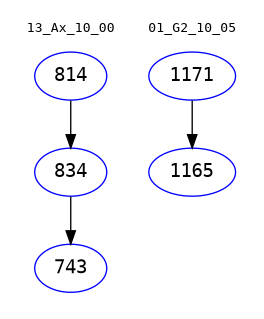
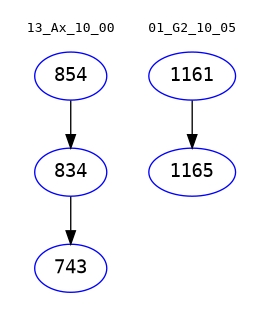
(71, 76) -> (71, 76)
(192, 76) -> (192, 76)
